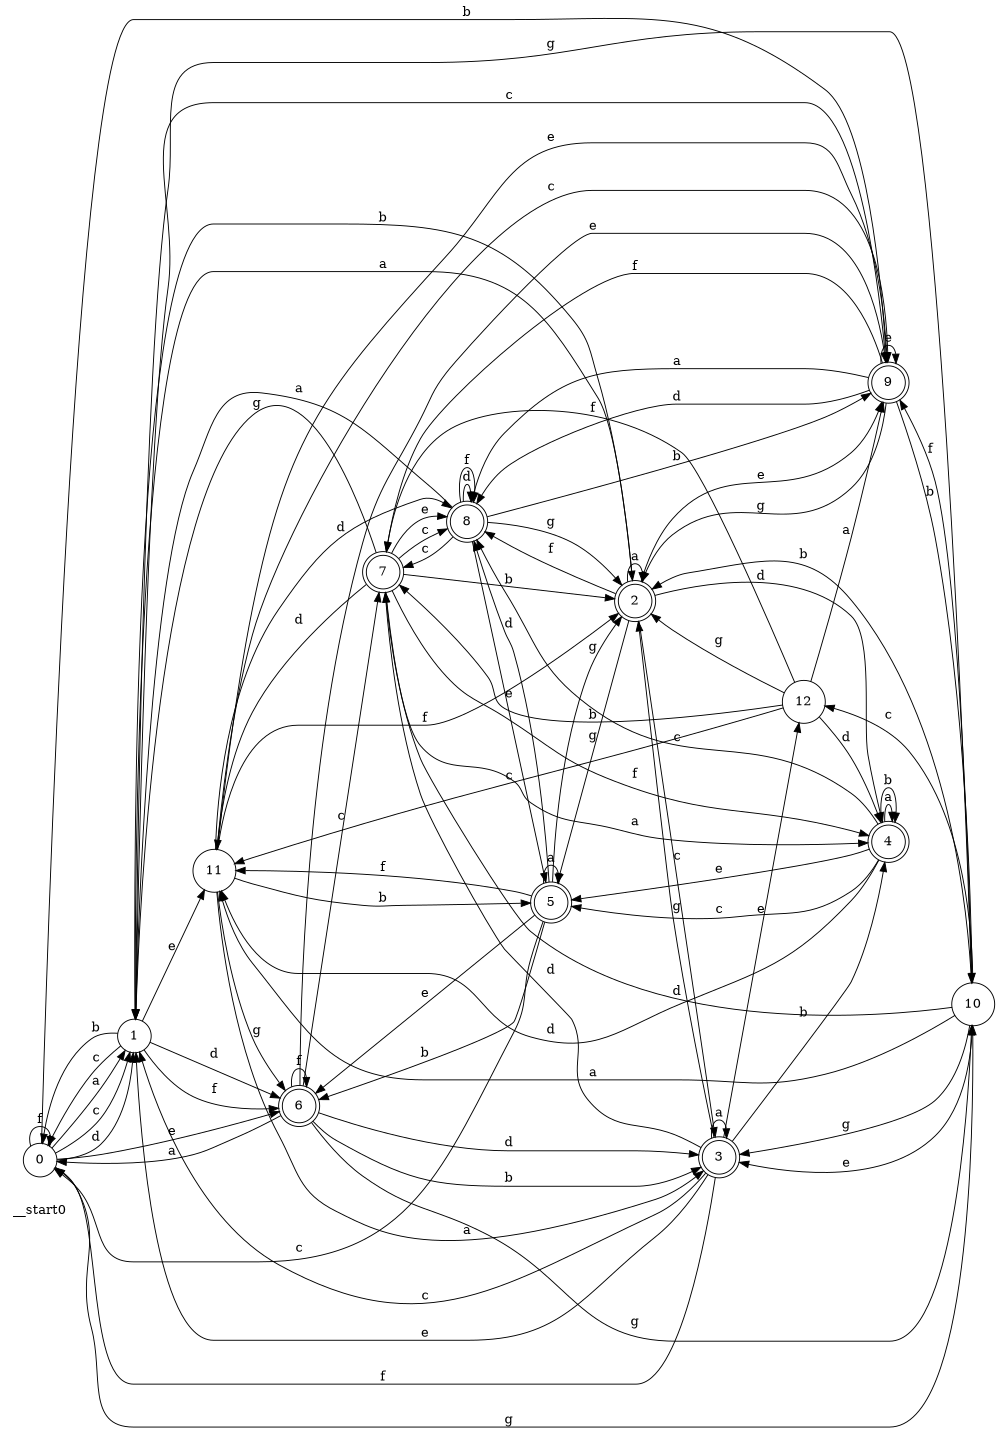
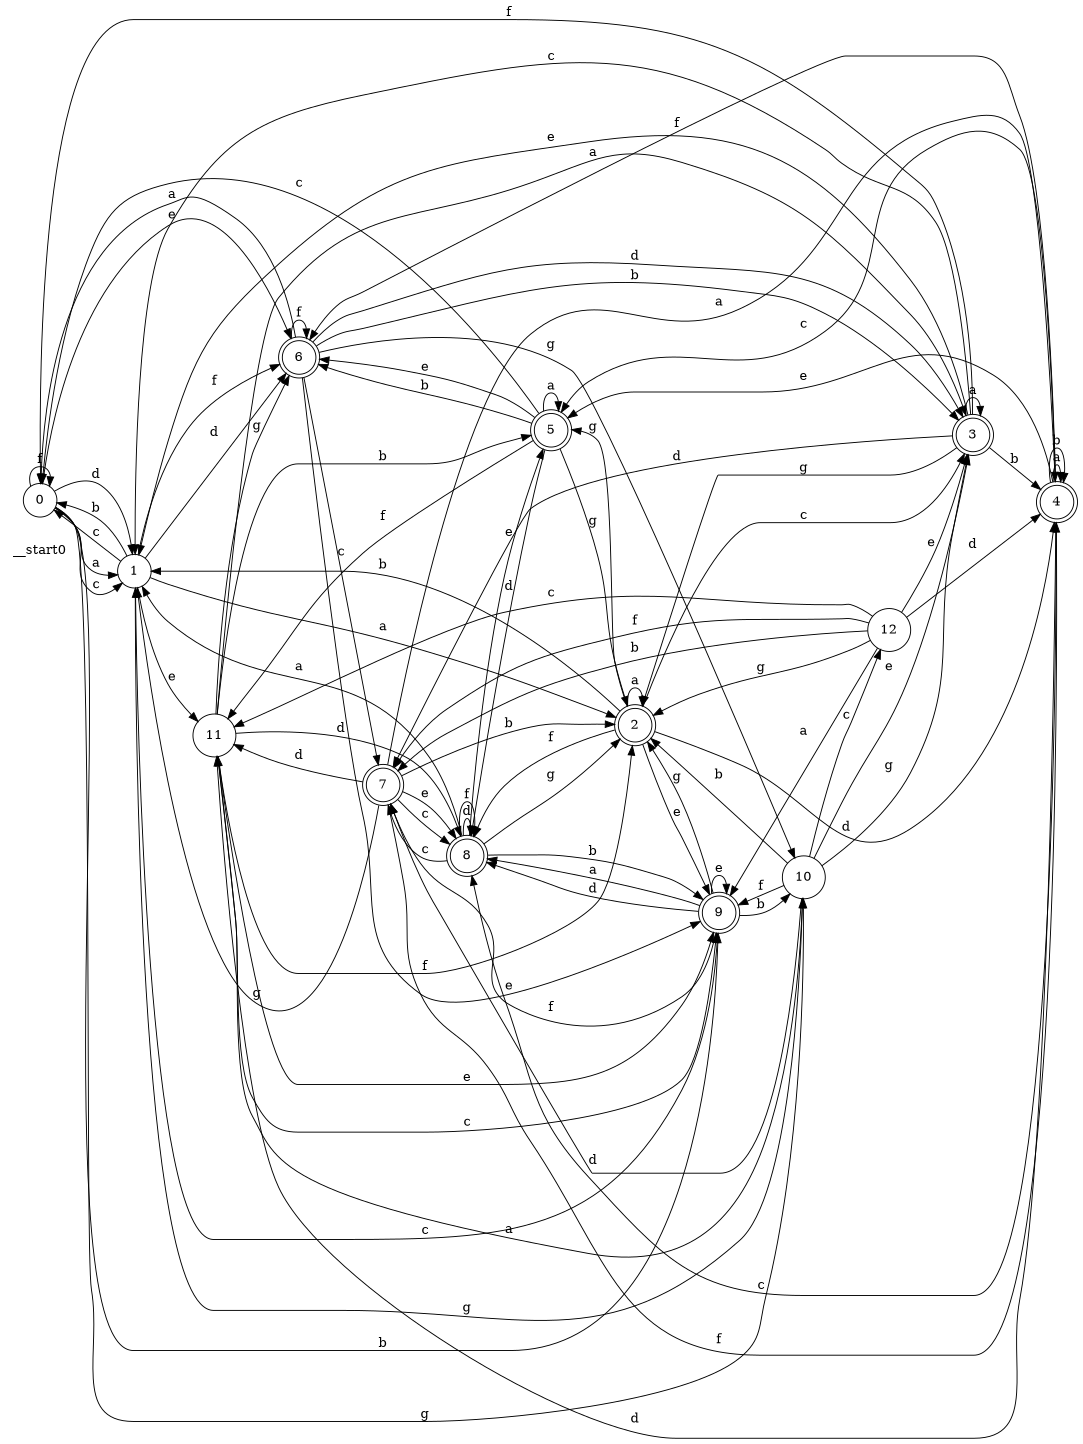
none -> (835, 60)
(761, 935) -> (939, 541)
